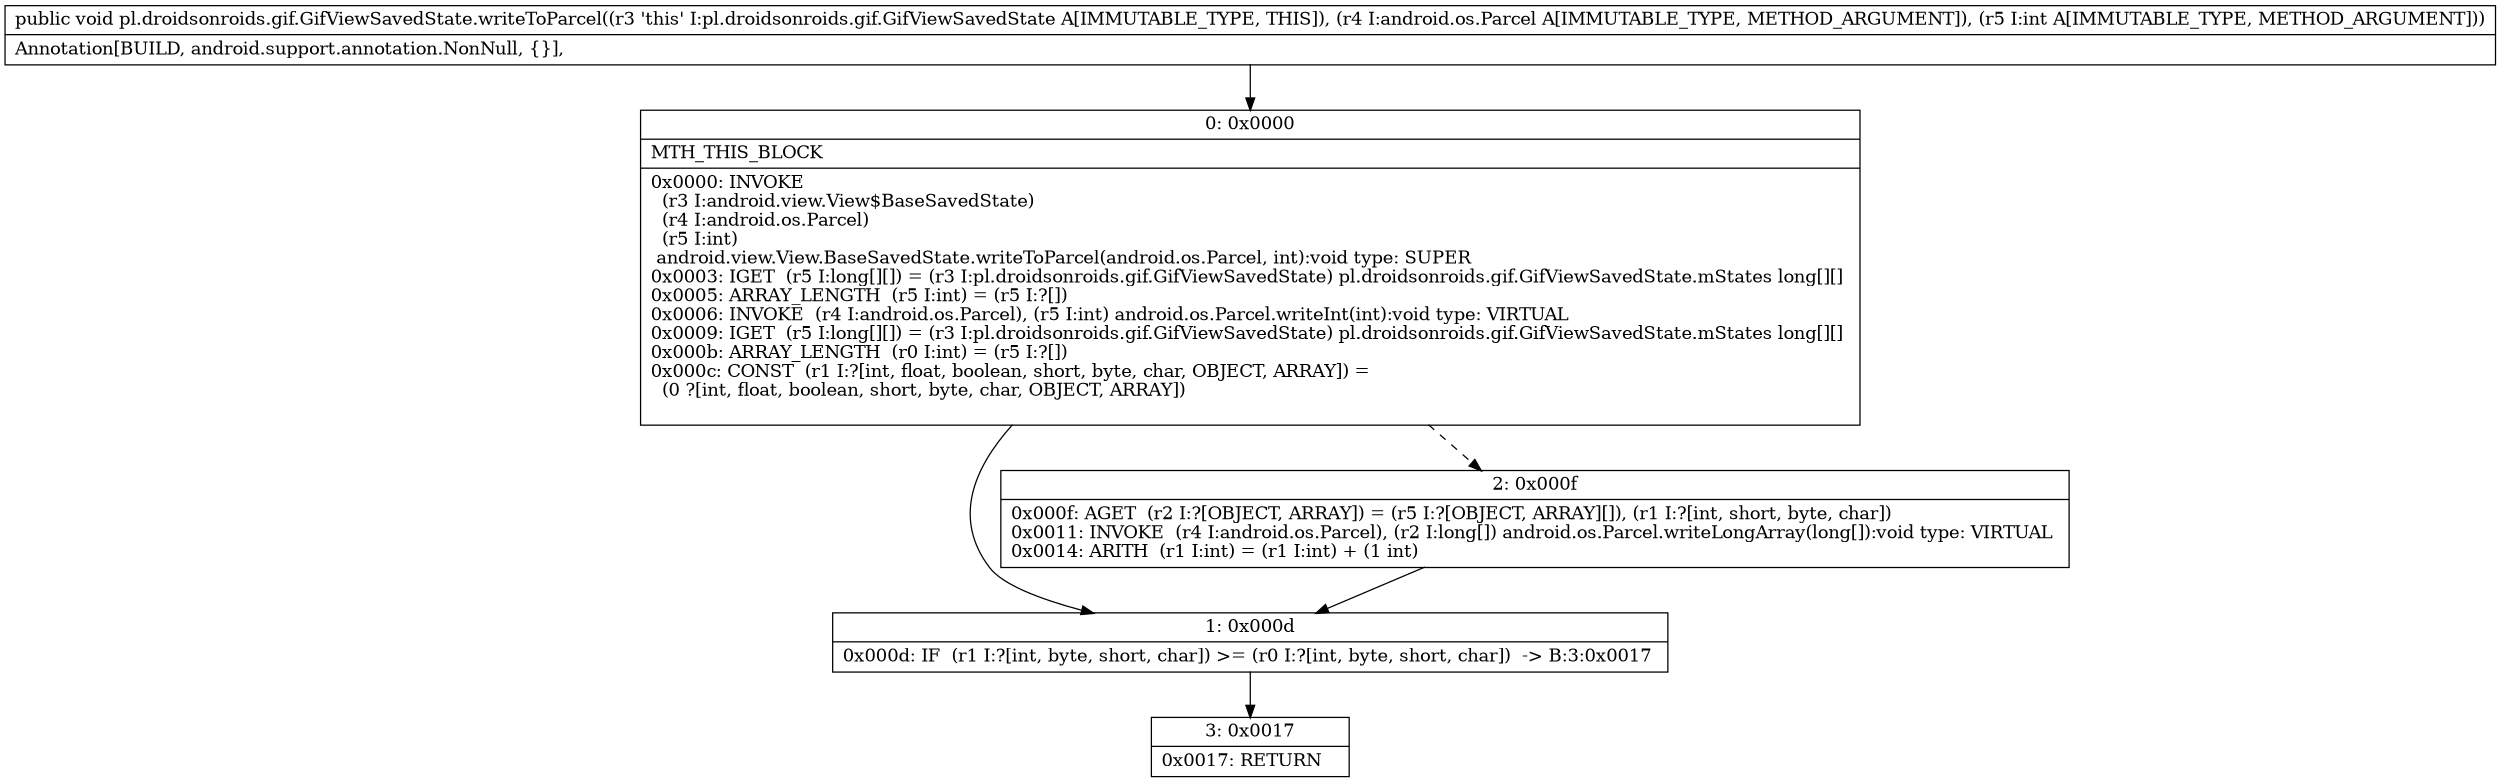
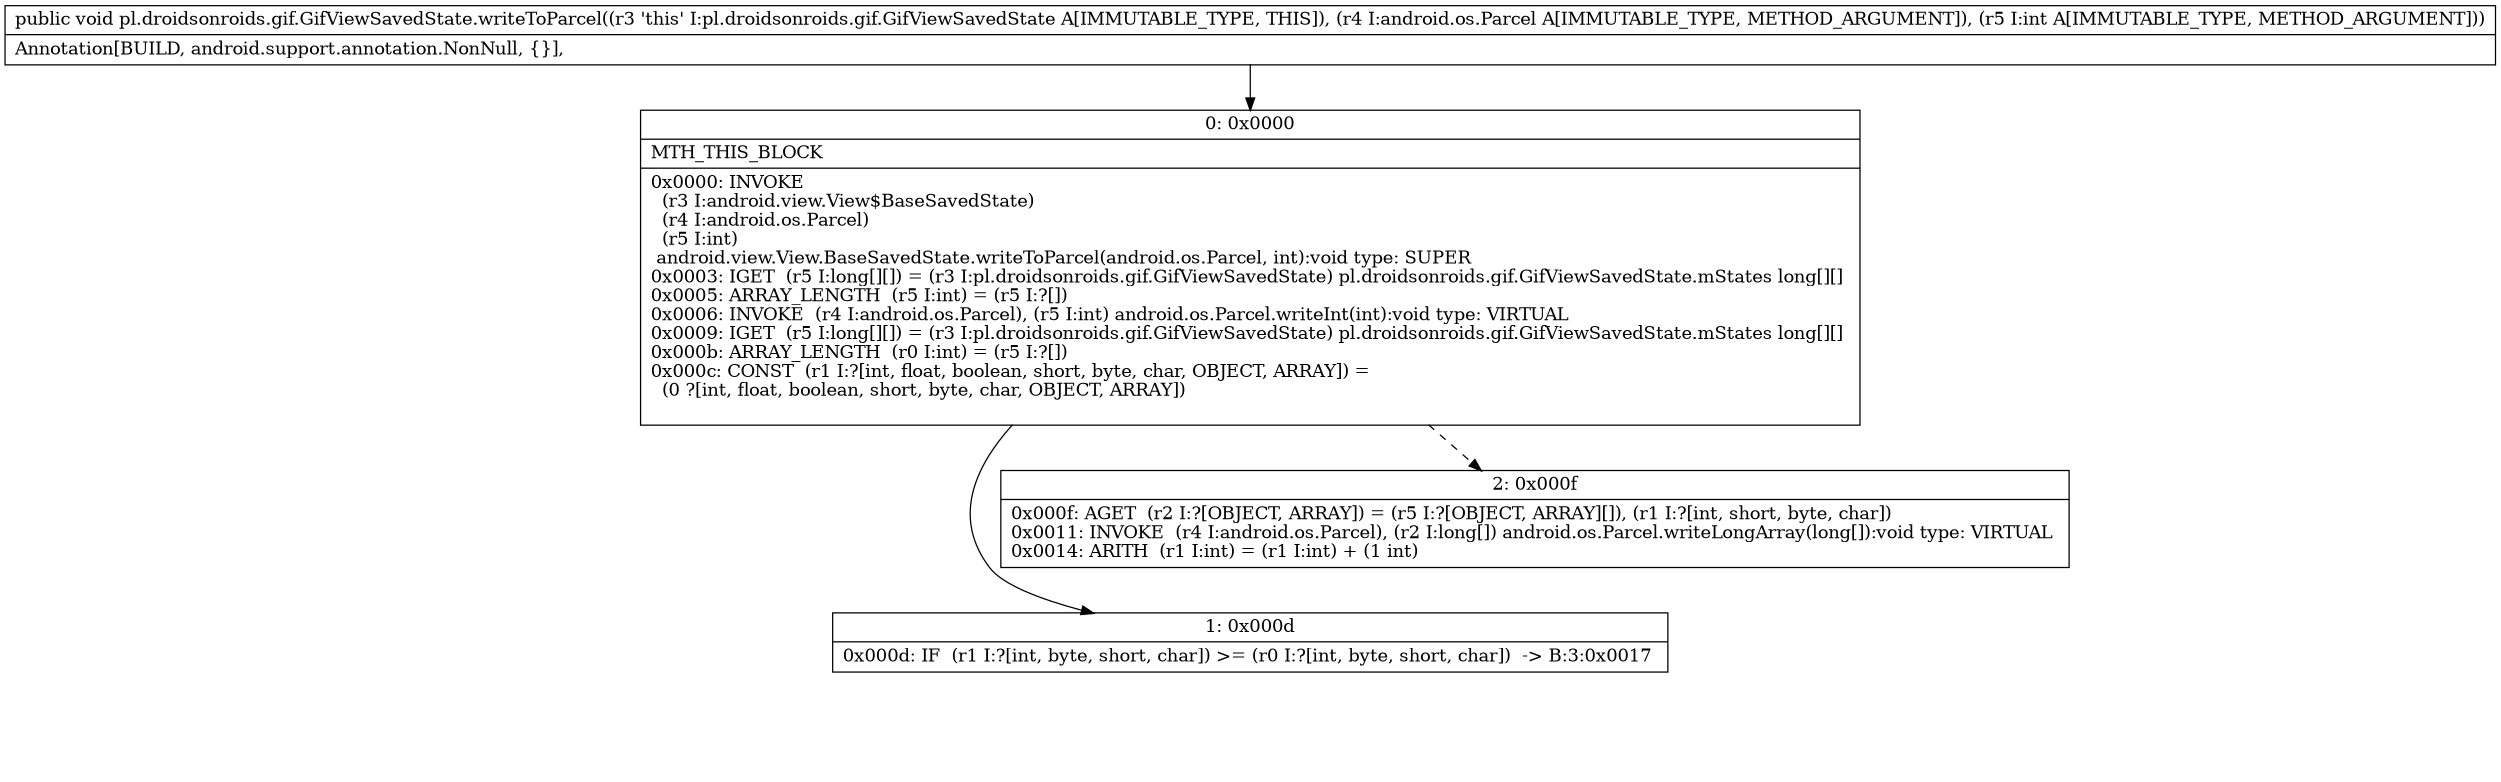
(1376, 588) -> none
(1250, 747) -> none
